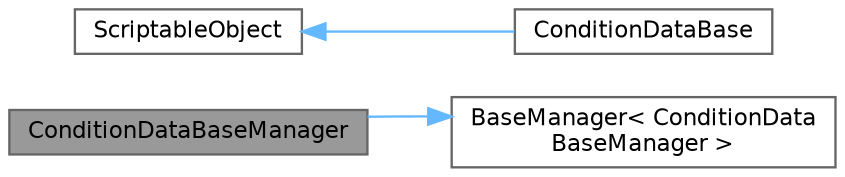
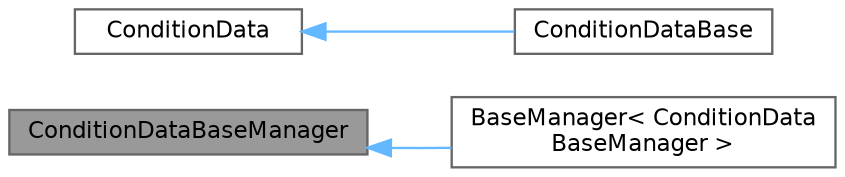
(188, 32) -> (188, 32)
(398, 116) -> (421, 148)
